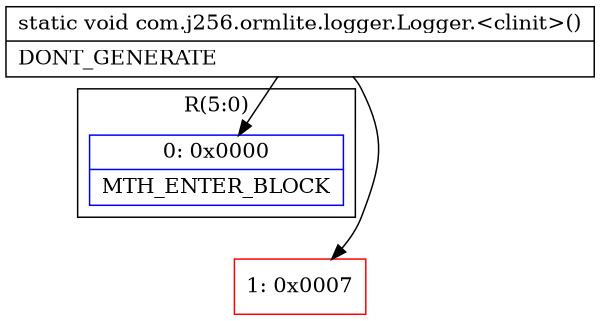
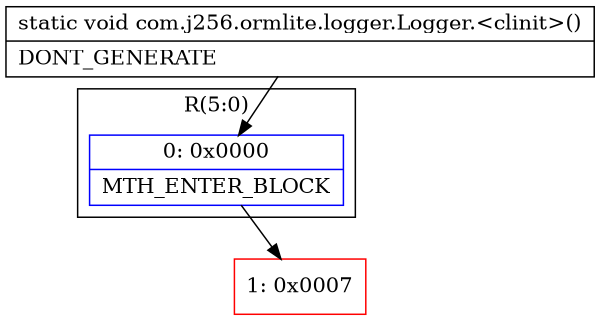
(377, 164) -> (257, 227)
